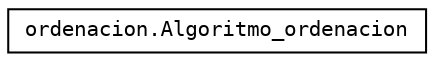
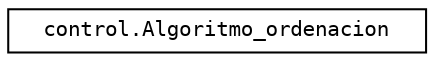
(217, 31) -> (217, 31)
